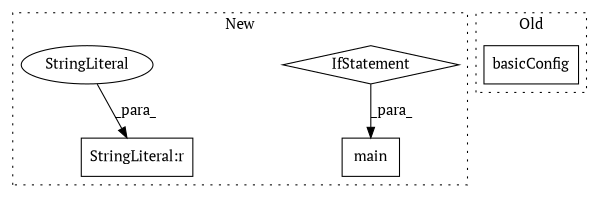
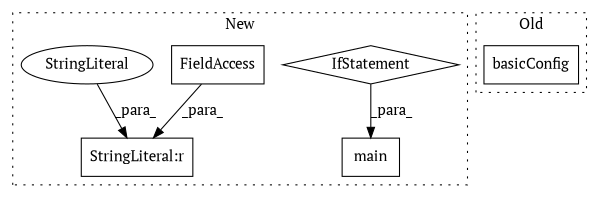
none -> (218, 65)
